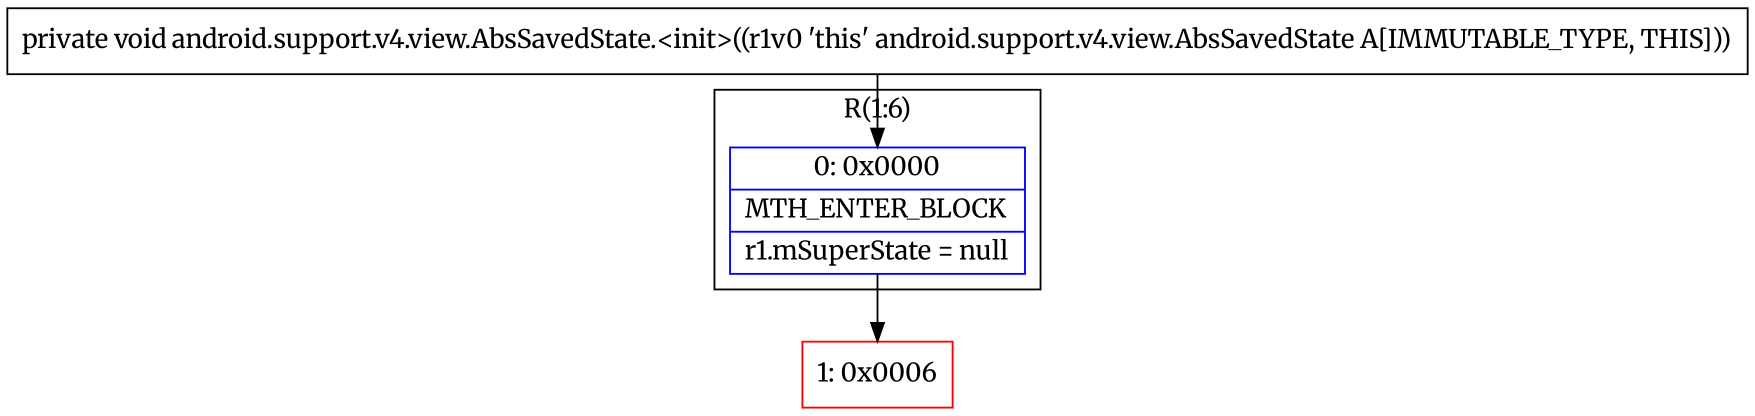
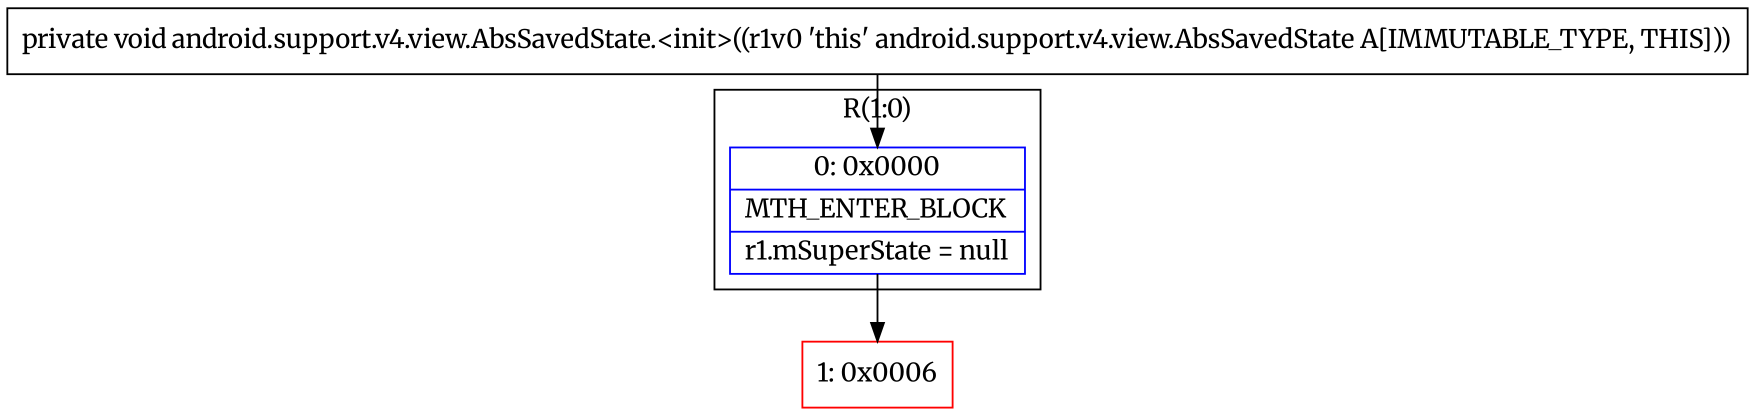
(878, 111) -> (878, 111)
